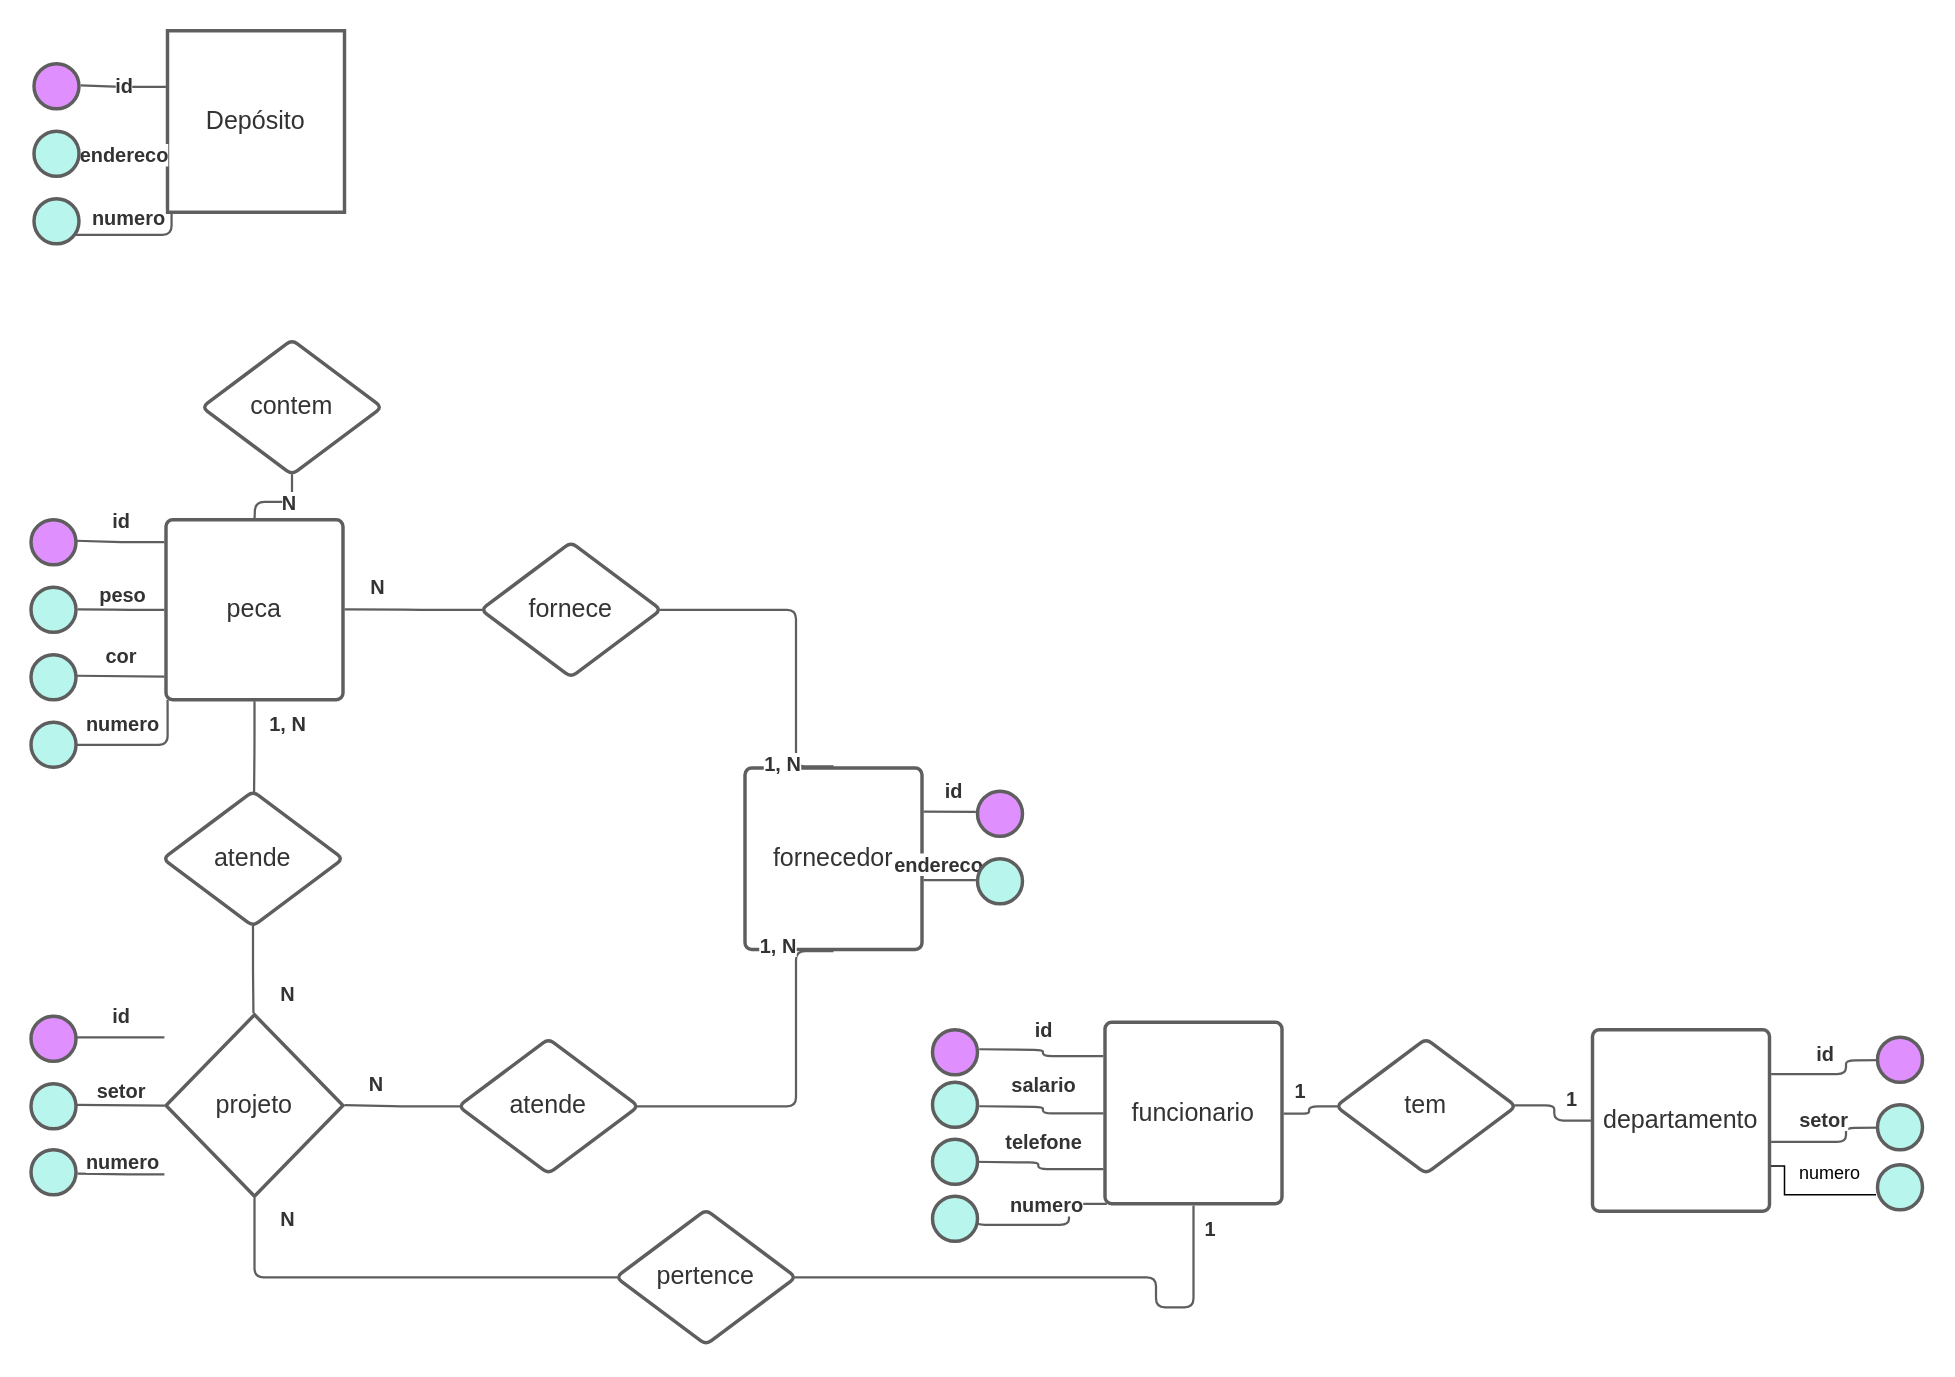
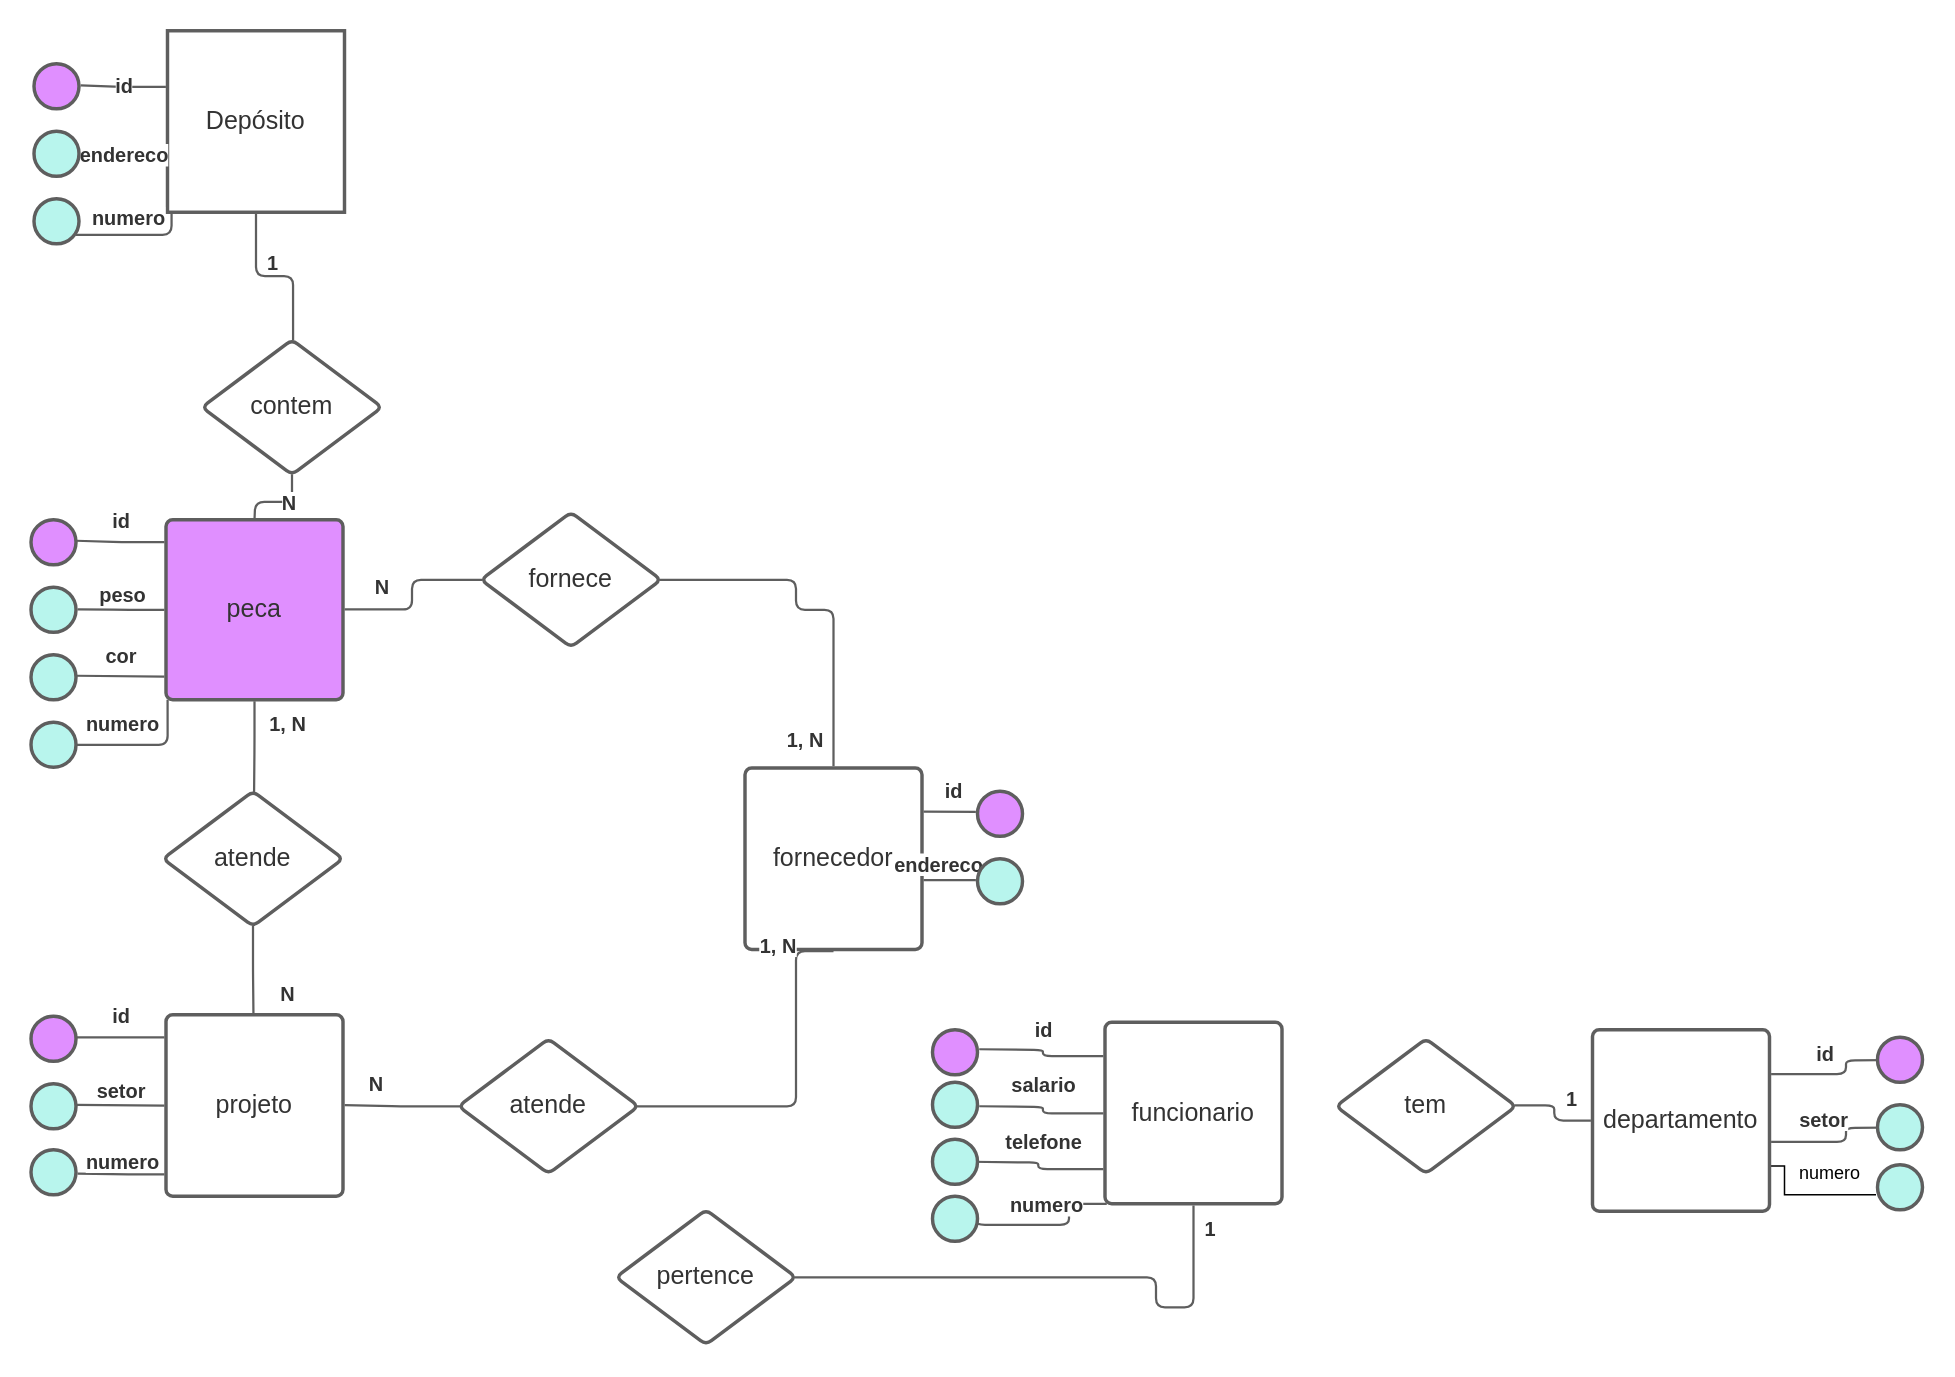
none -> (275, 276)
(254, 610) -> (254, 610)
(571, 610) -> (571, 580)
(254, 1106) -> (254, 1106)
(1309, 1109) -> none
(400, 1277) -> none
